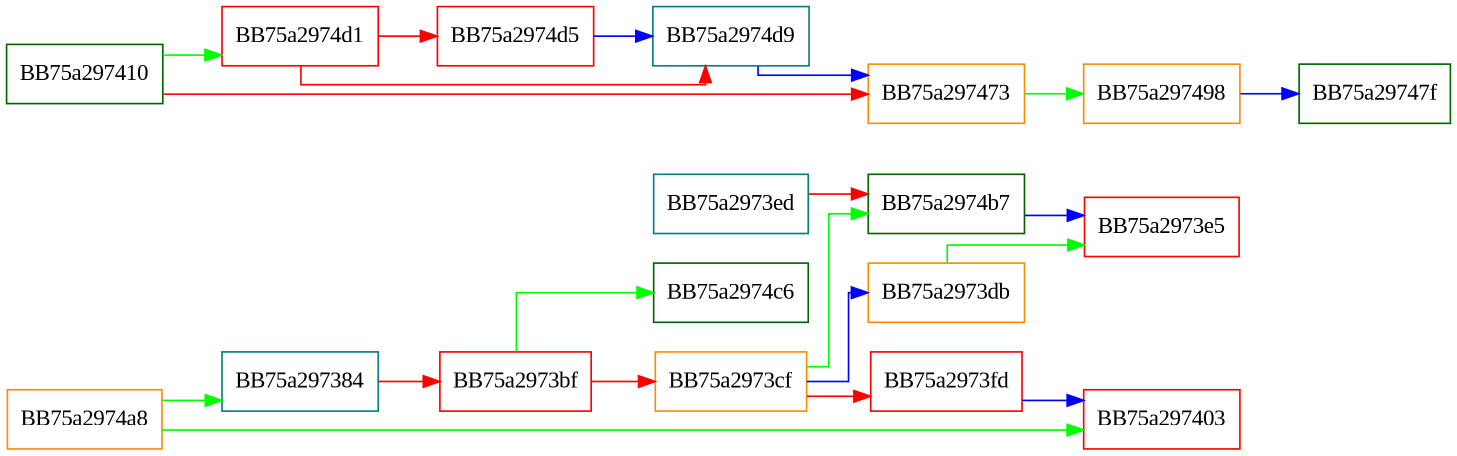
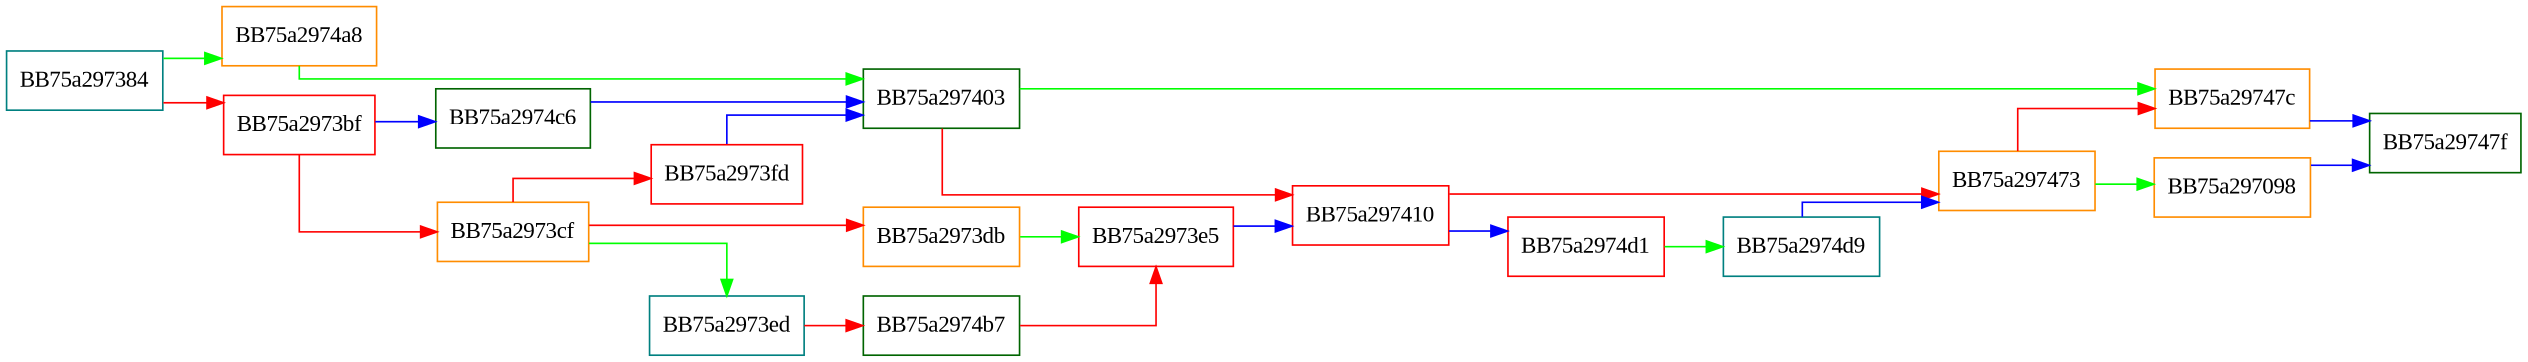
(516, 36) -> none
(184, 55) -> (1470, 231)
(85, 74) -> (1371, 215)
(495, 85) -> (1685, 247)
(1162, 94) -> (2232, 187)
none -> (2232, 99)
none -> (719, 102)
none -> (1076, 195)
(1046, 215) -> (1109, 326)
none -> (1254, 226)
(829, 290) -> (676, 243)
(547, 293) -> (397, 122)
(849, 357) -> (718, 225)
(184, 400) -> (184, 58)
(1162, 419) -> (941, 99)
